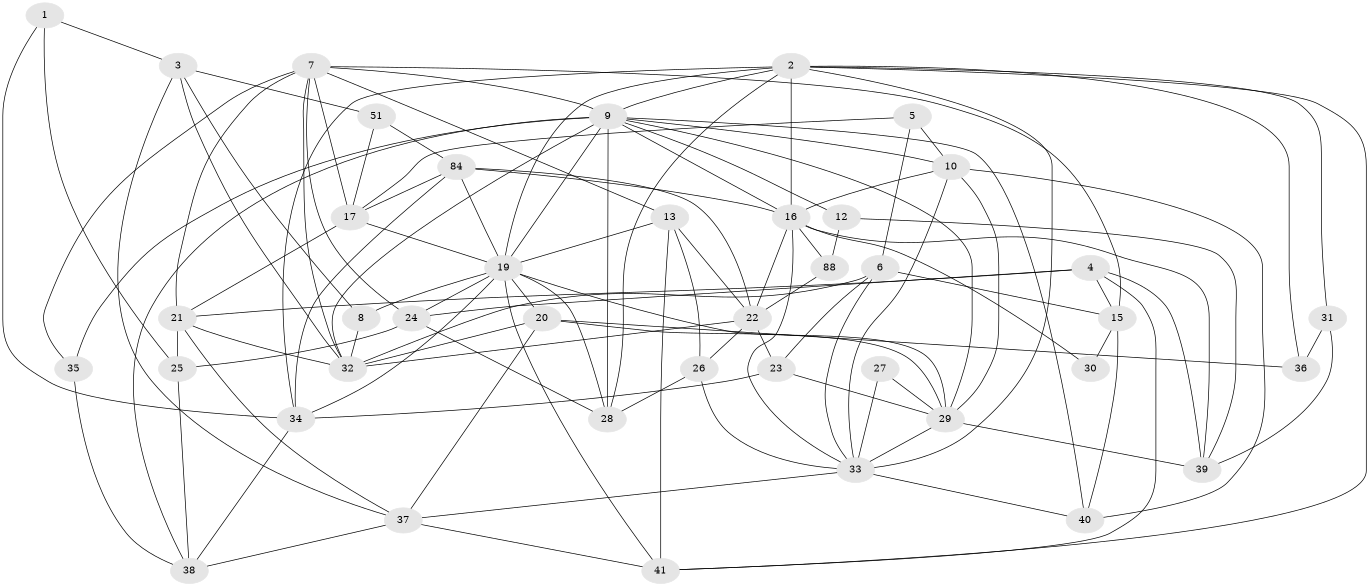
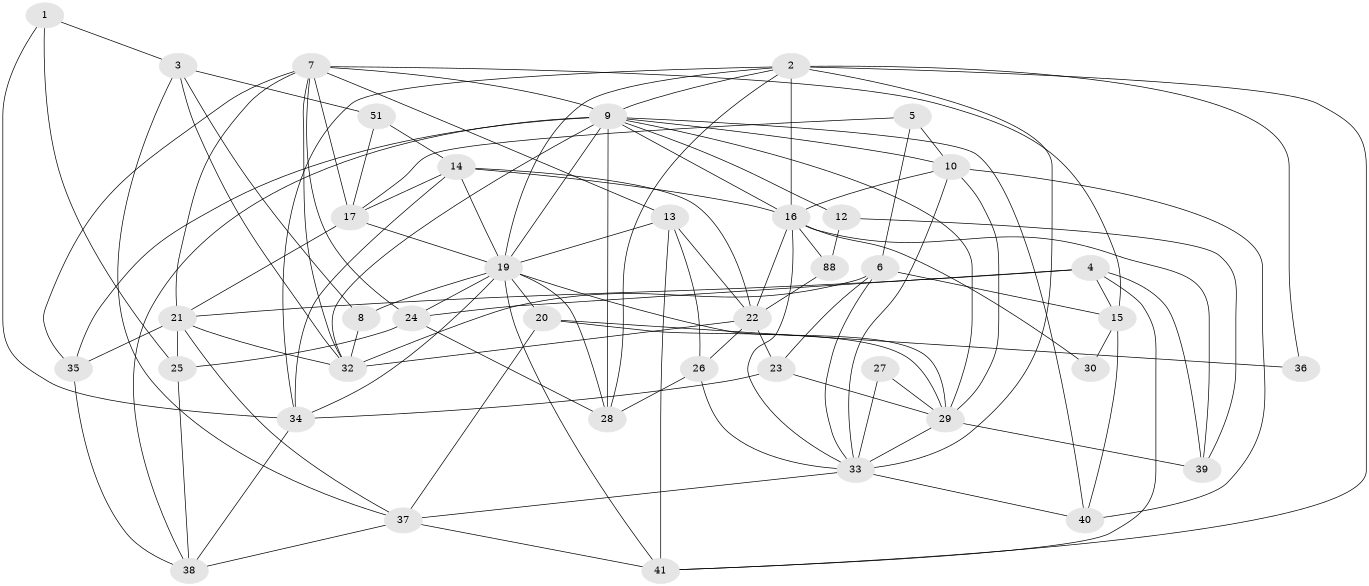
(457, 167) -> (457, 167)
(1328, 318) -> none
(445, 344) -> none
none -> (124, 345)
